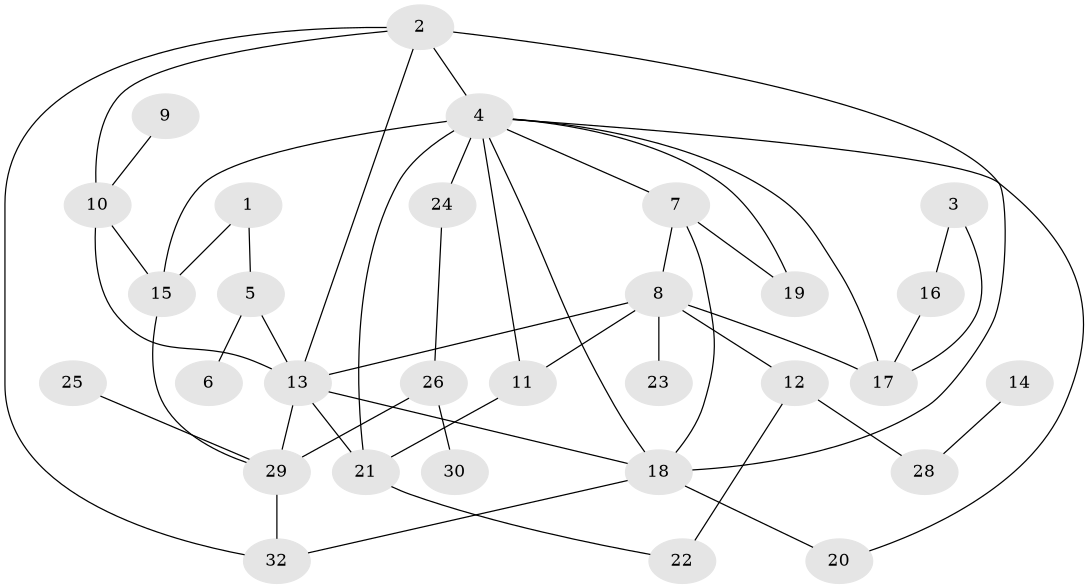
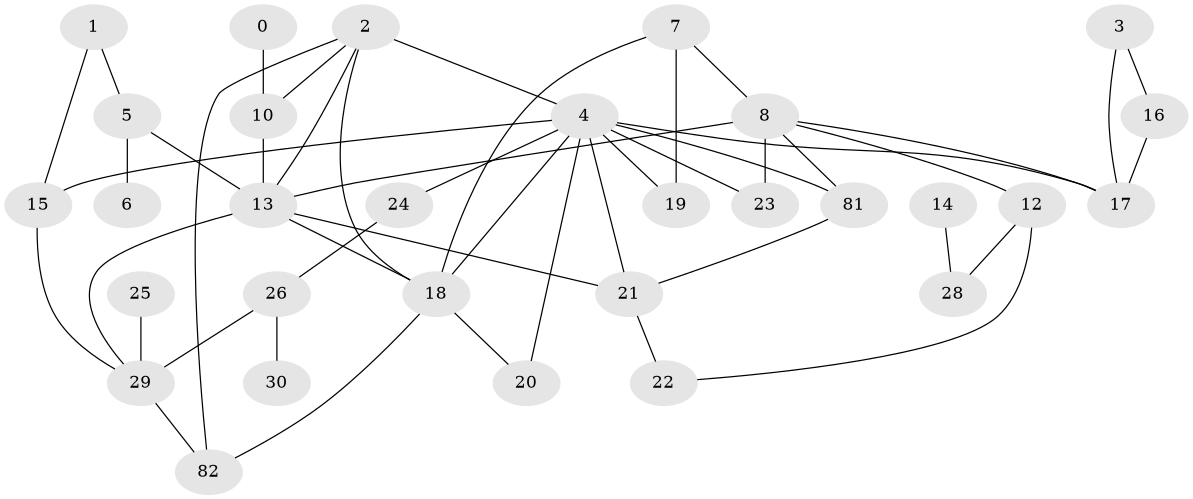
(166, 116) -> (263, 27)
(578, 161) -> (669, 158)
(130, 250) -> none
(523, 383) -> (854, 205)
(277, 561) -> (209, 472)
